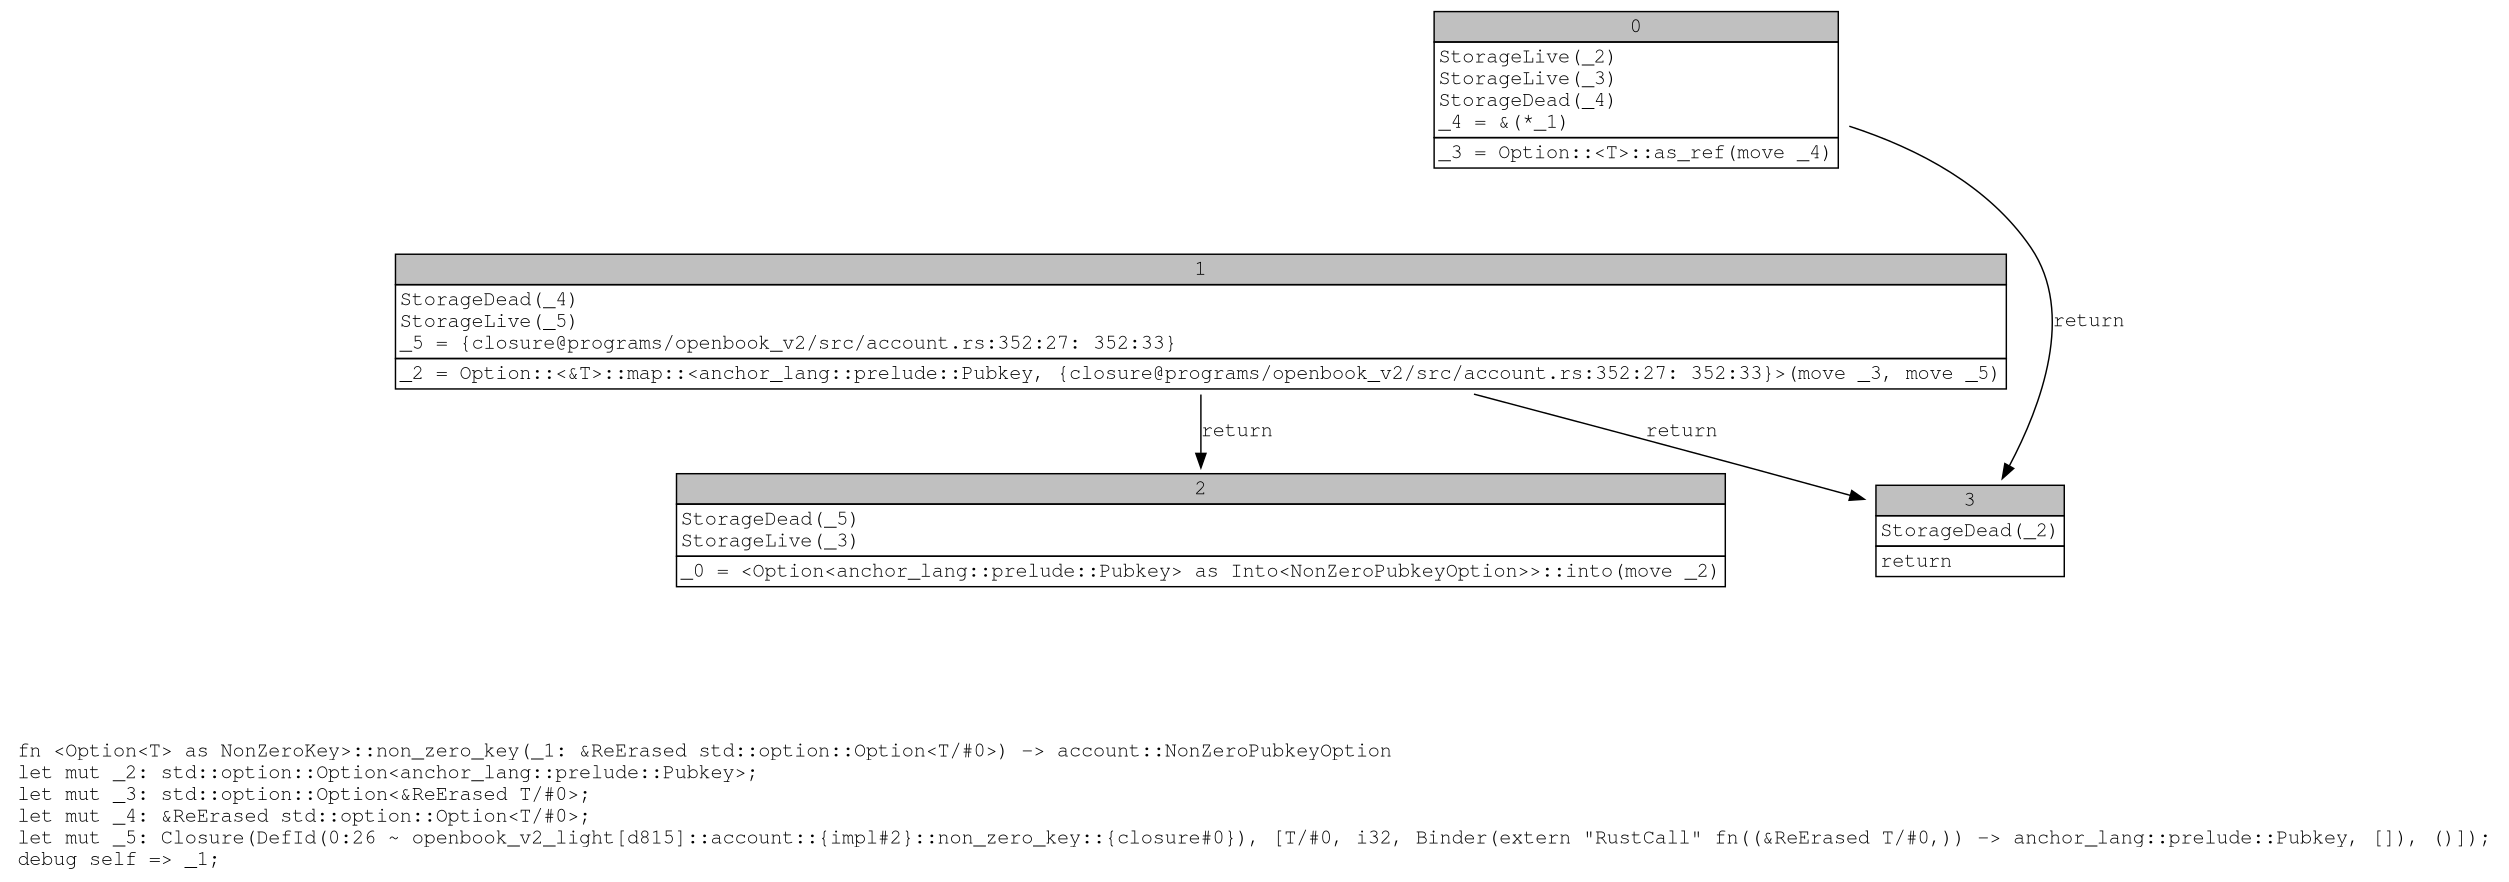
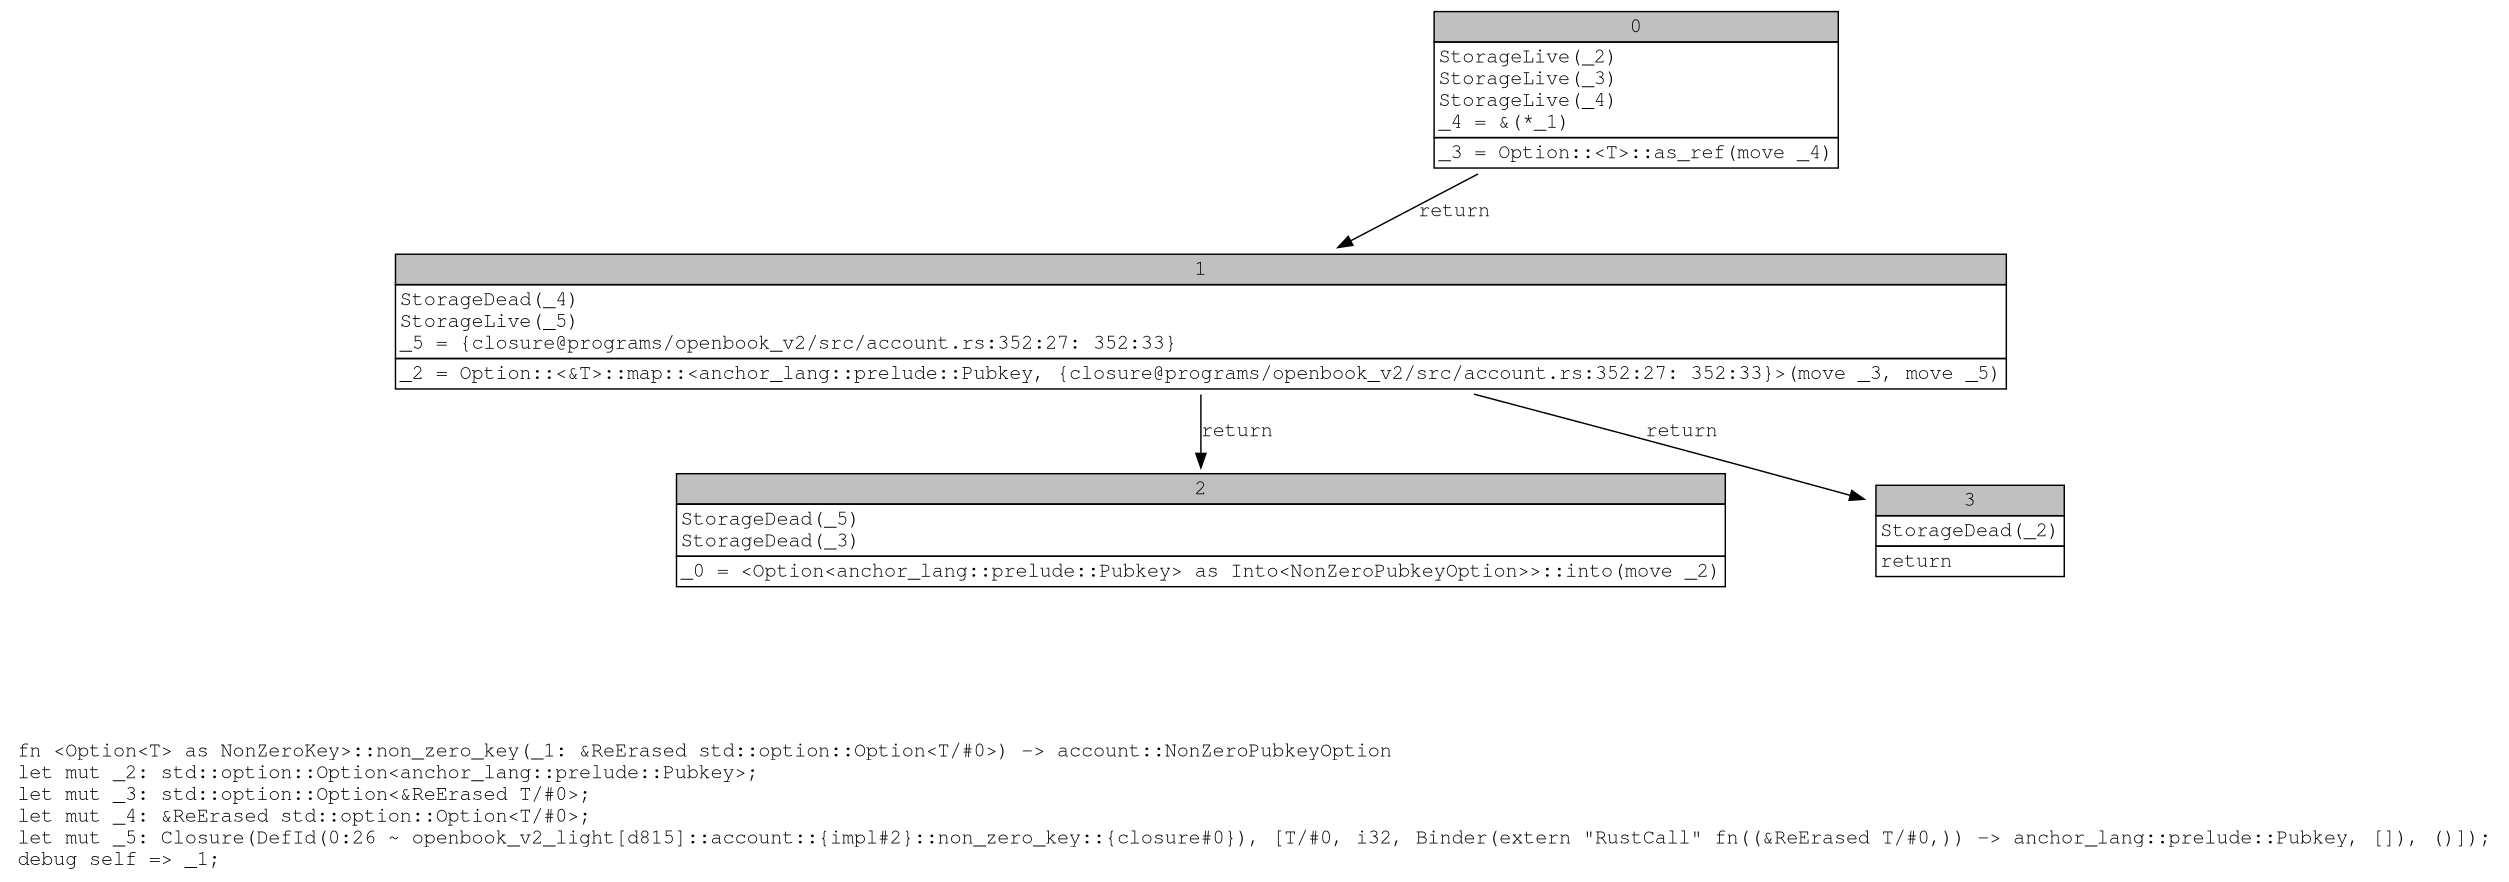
(1528, 100) -> (1528, 100)
(2033, 251) -> (1414, 207)
(771, 540) -> (771, 540)
